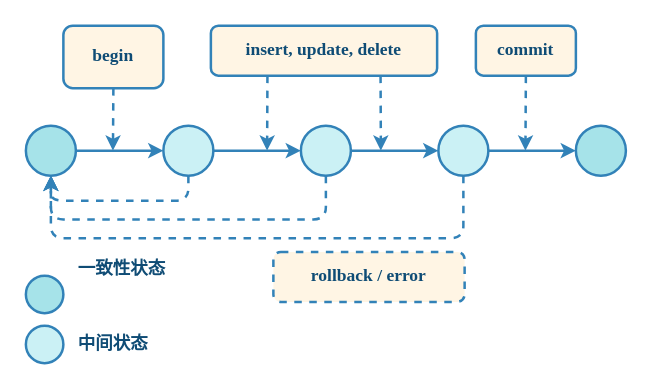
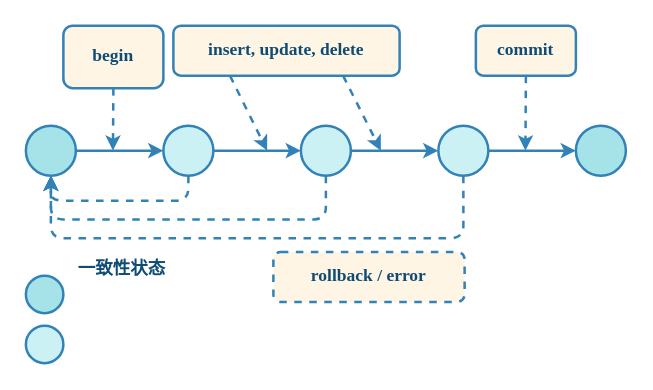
(324, 51) -> (286, 51)
(138, 344) -> none
